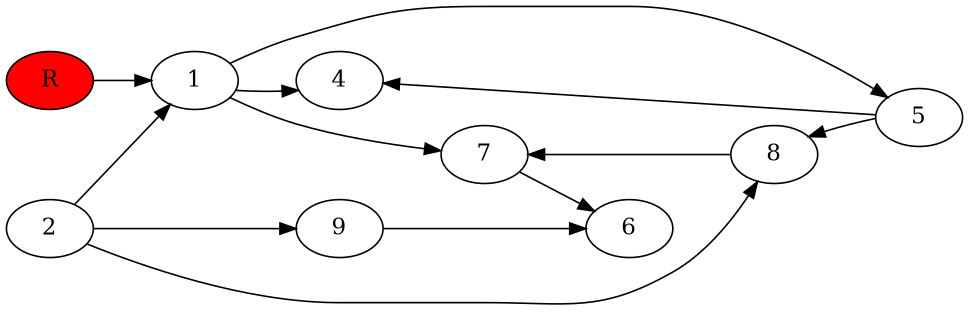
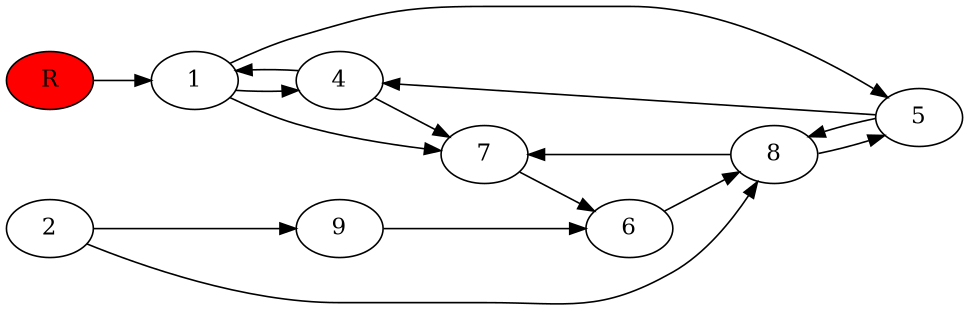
none -> (405, 114)
none -> (844, 148)
(117, 160) -> (275, 70)
none -> (695, 195)
